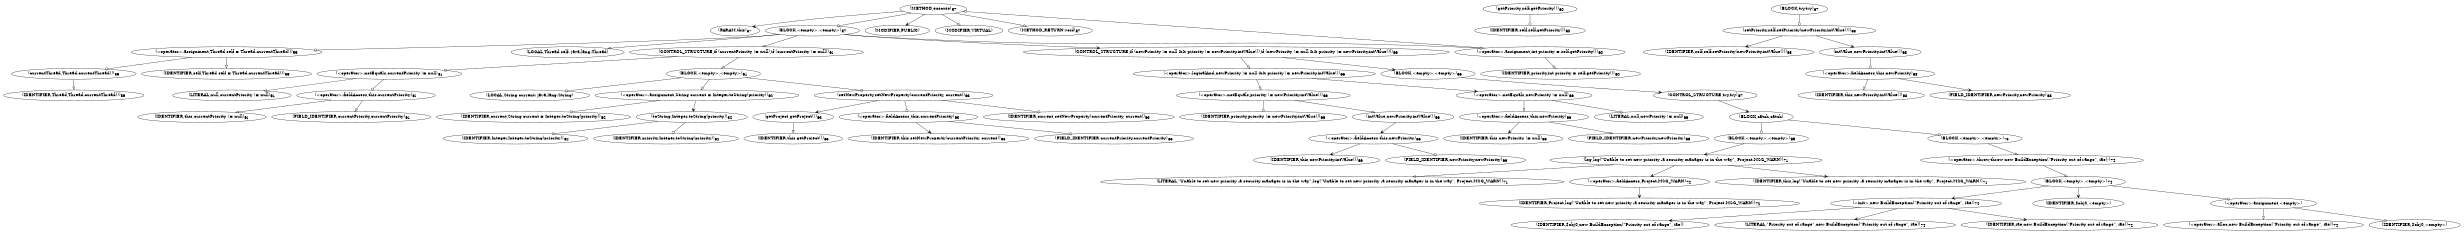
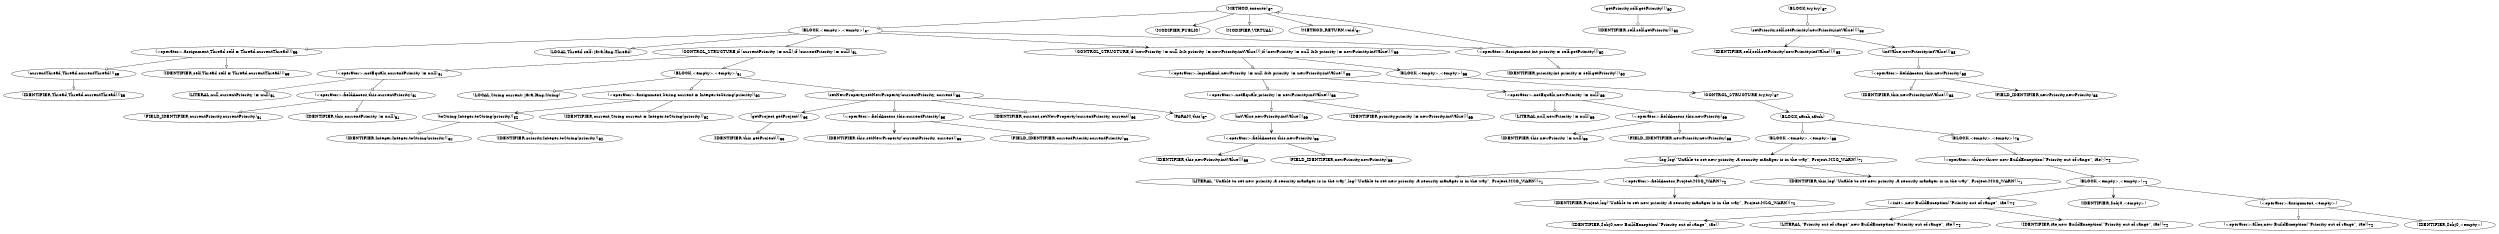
(829, 18) -> (1072, 103)
(311, 85) -> (311, 85)
